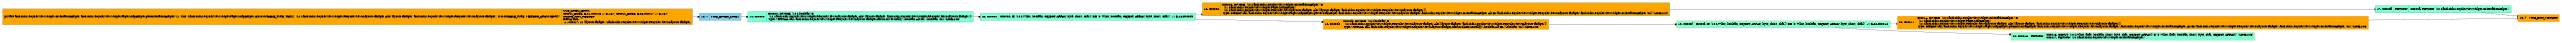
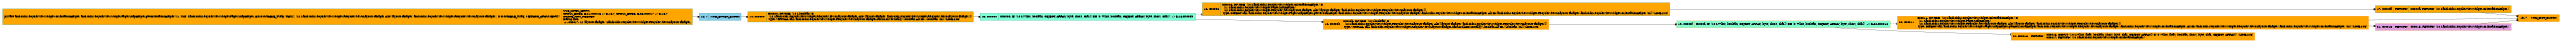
(2022, 9) -> (2022, 9)
(2443, 9) -> (2443, 9)
(2500, 14) -> (2500, 14)
(725, 17) -> (725, 17)
(861, 17) -> (861, 17)
(2543, 18) -> (2543, 18)
none -> (2443, 27)
(1923, 32) -> (1923, 32)
(2133, 36) -> (2133, 36)
